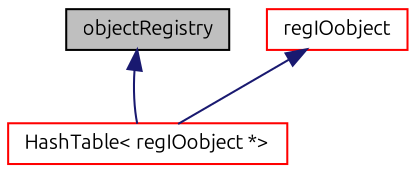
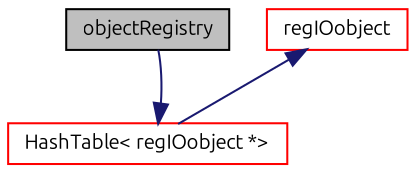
(134, 97) -> (161, 77)
